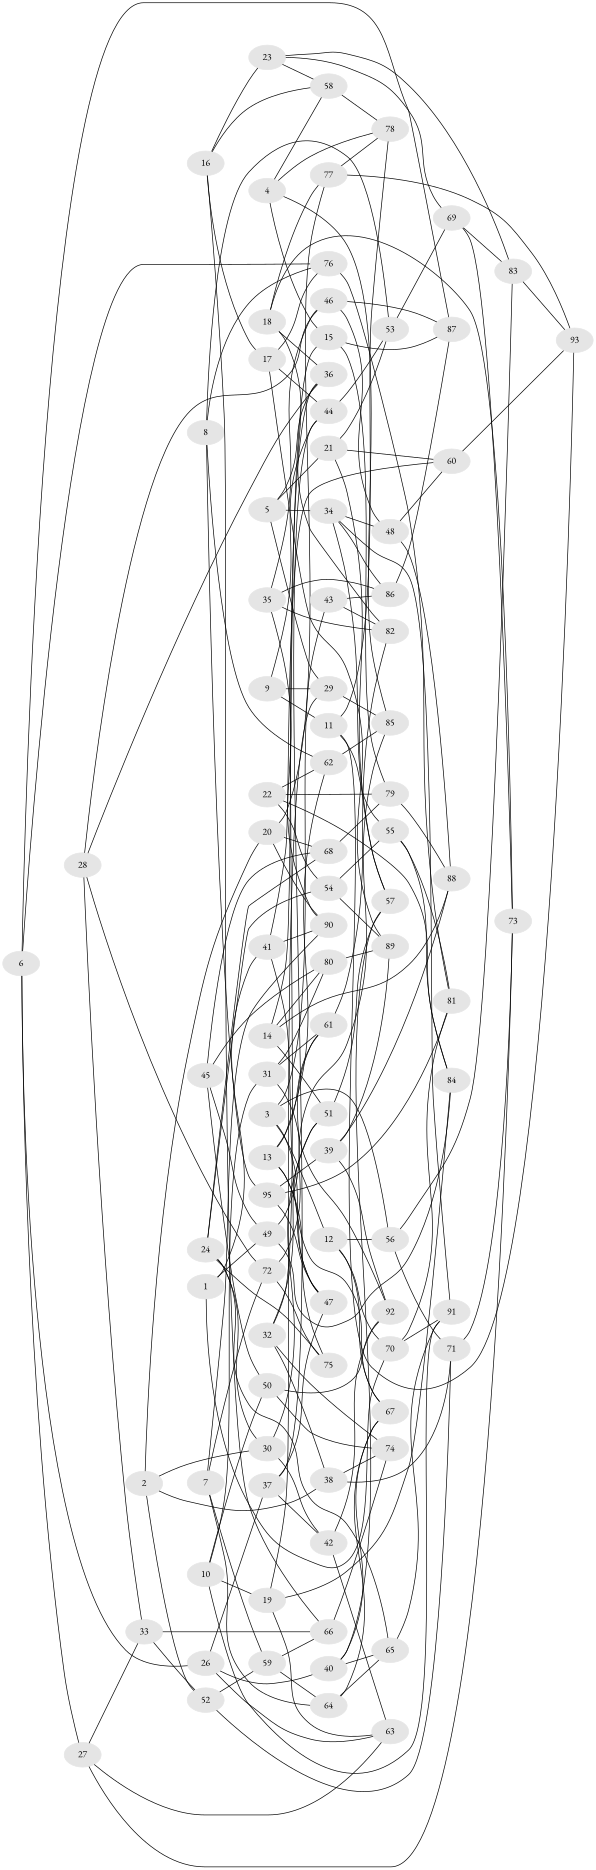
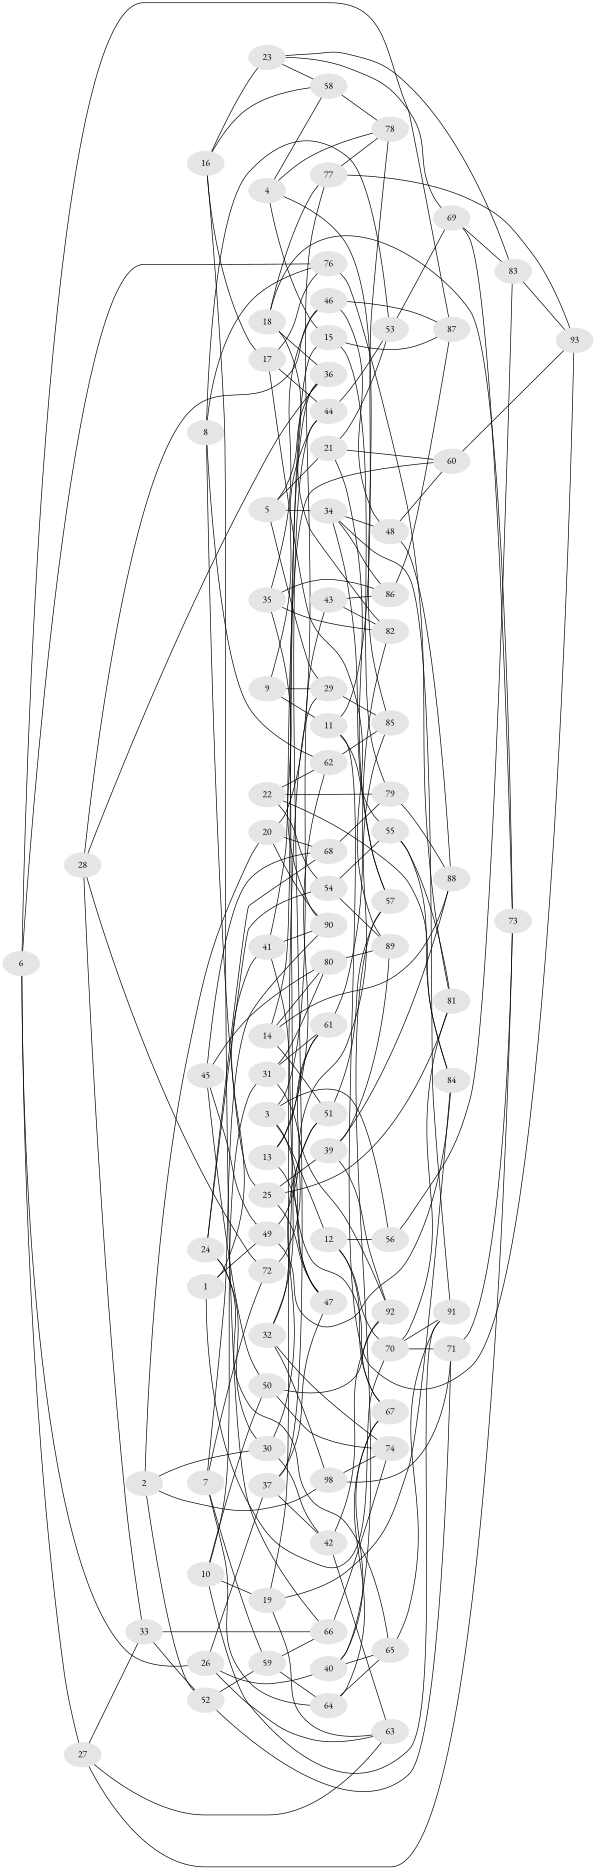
(267, 1195) -> (267, 1195)
(414, 1297) -> (421, 1349)
(329, 1365) -> none
(329, 1480) -> (329, 1480)
